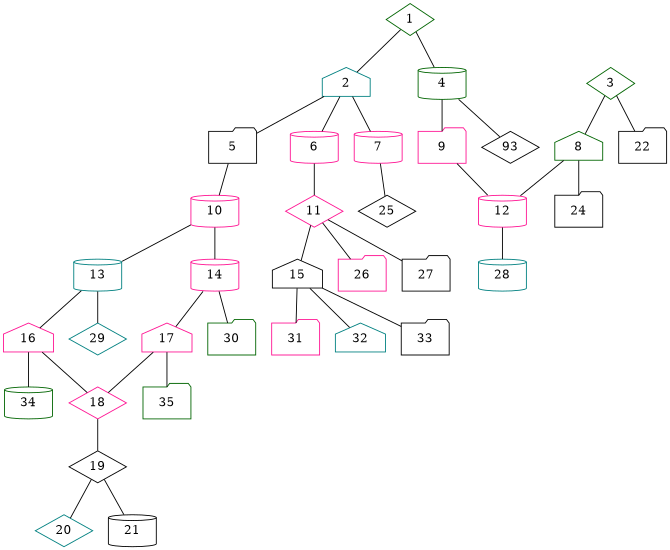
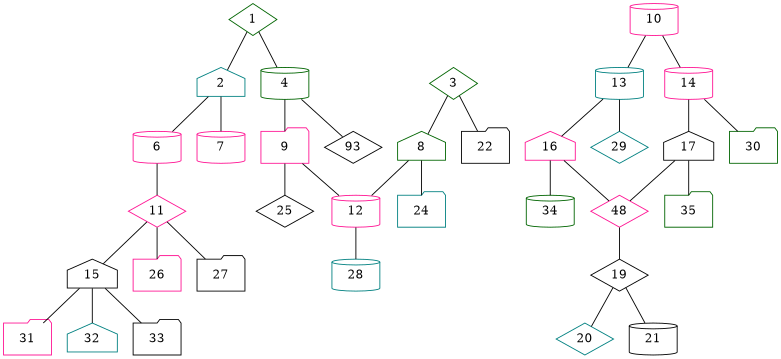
(233, 147) -> none
(383, 180) -> (285, 179)
(579, 211) -> (422, 211)
(167, 339) -> (689, 147)
(98, 403) -> (619, 211)
